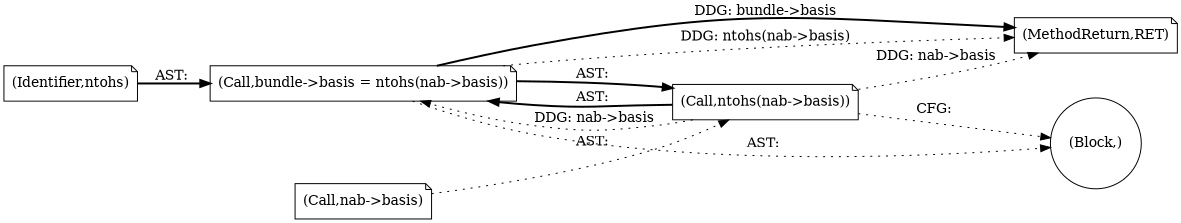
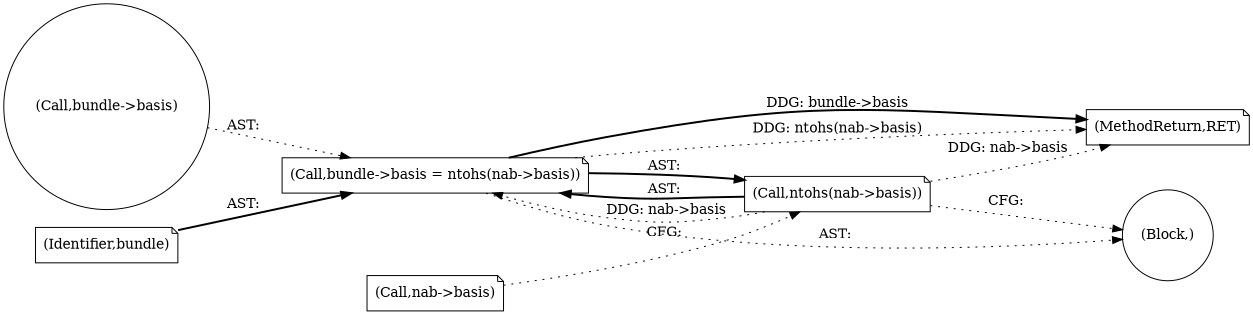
(71, 83) -> (107, 245)
none -> (107, 107)
(595, 142) -> (667, 233)
